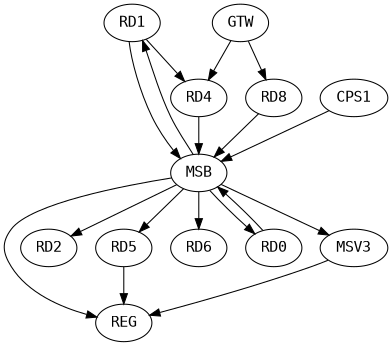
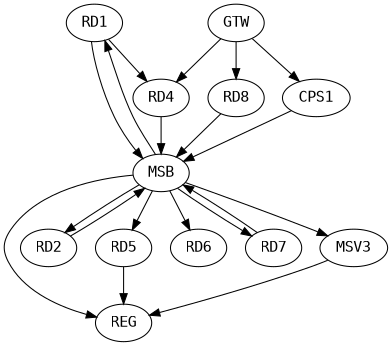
none -> (272, 56)
none -> (103, 216)
(274, 248) -> (274, 248)
